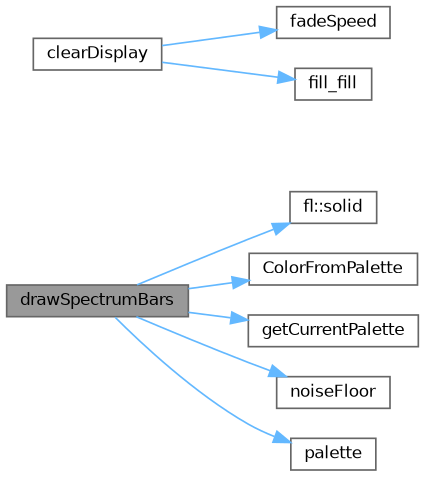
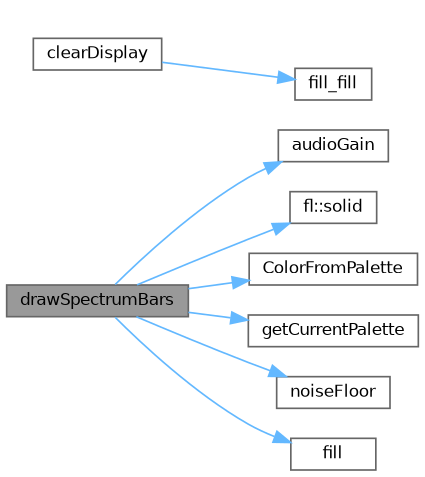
(333, 22) -> none
none -> (333, 146)
(333, 454) -> (333, 454)
